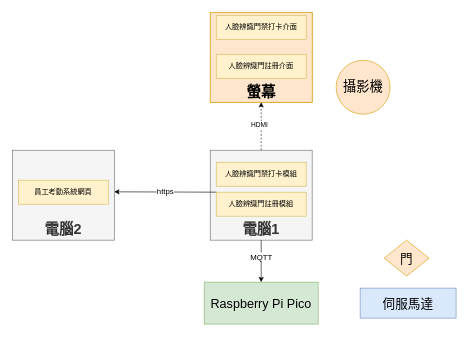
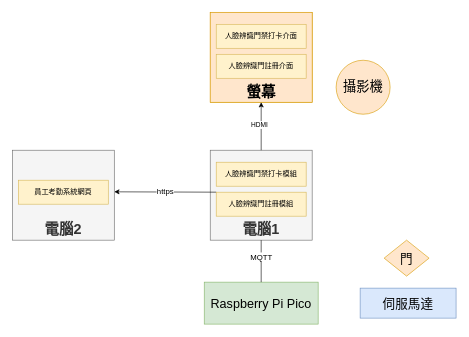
(261, 27) -> (261, 36)
(261, 128) -> (261, 128)
(261, 276) -> (261, 278)
